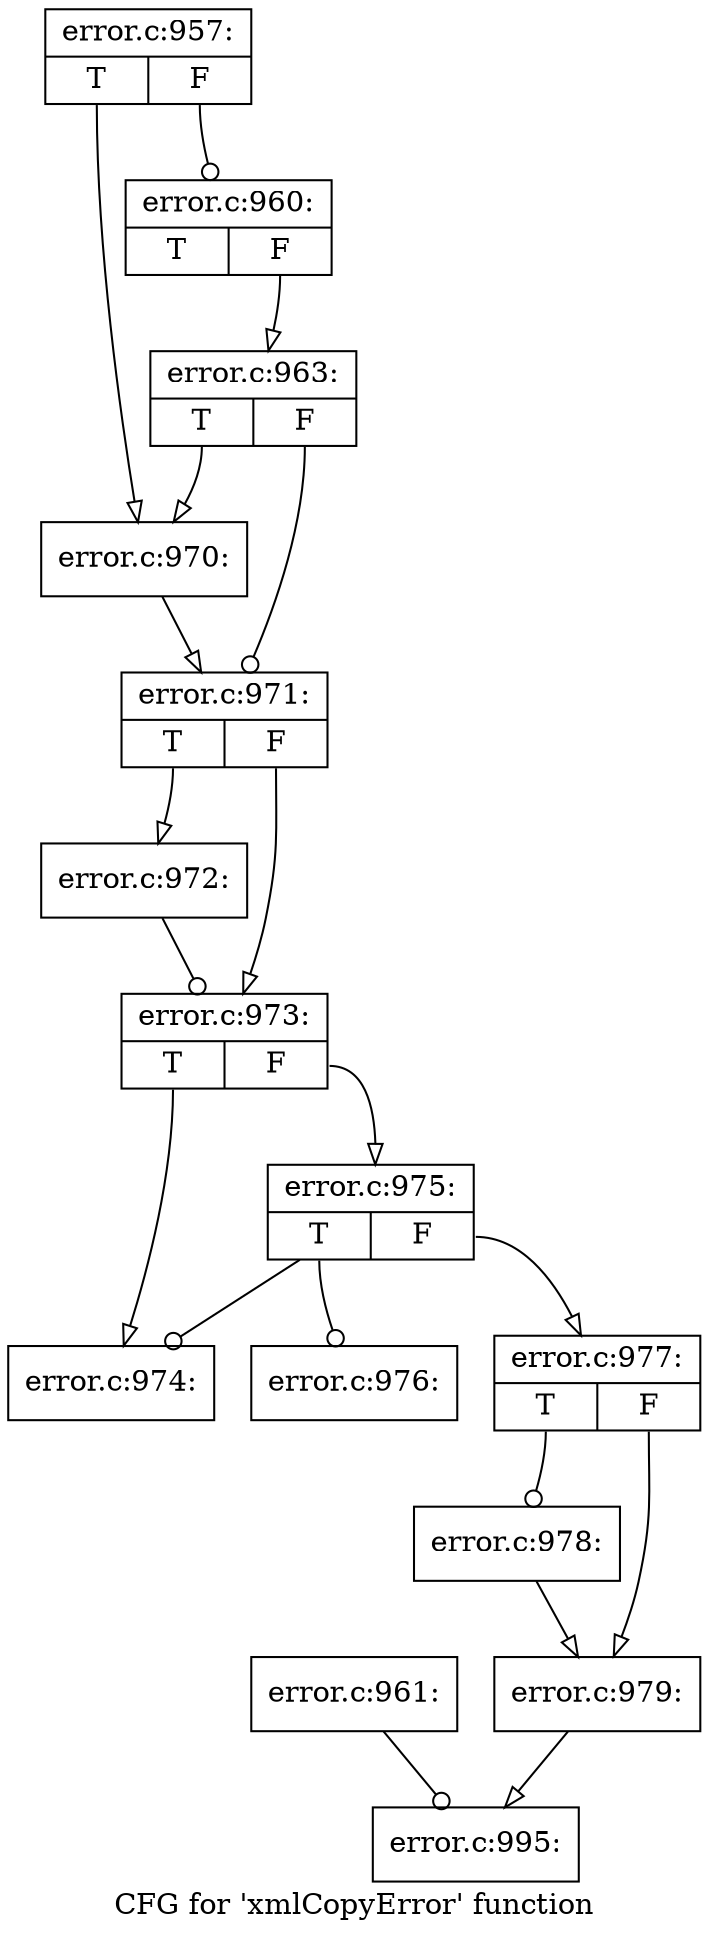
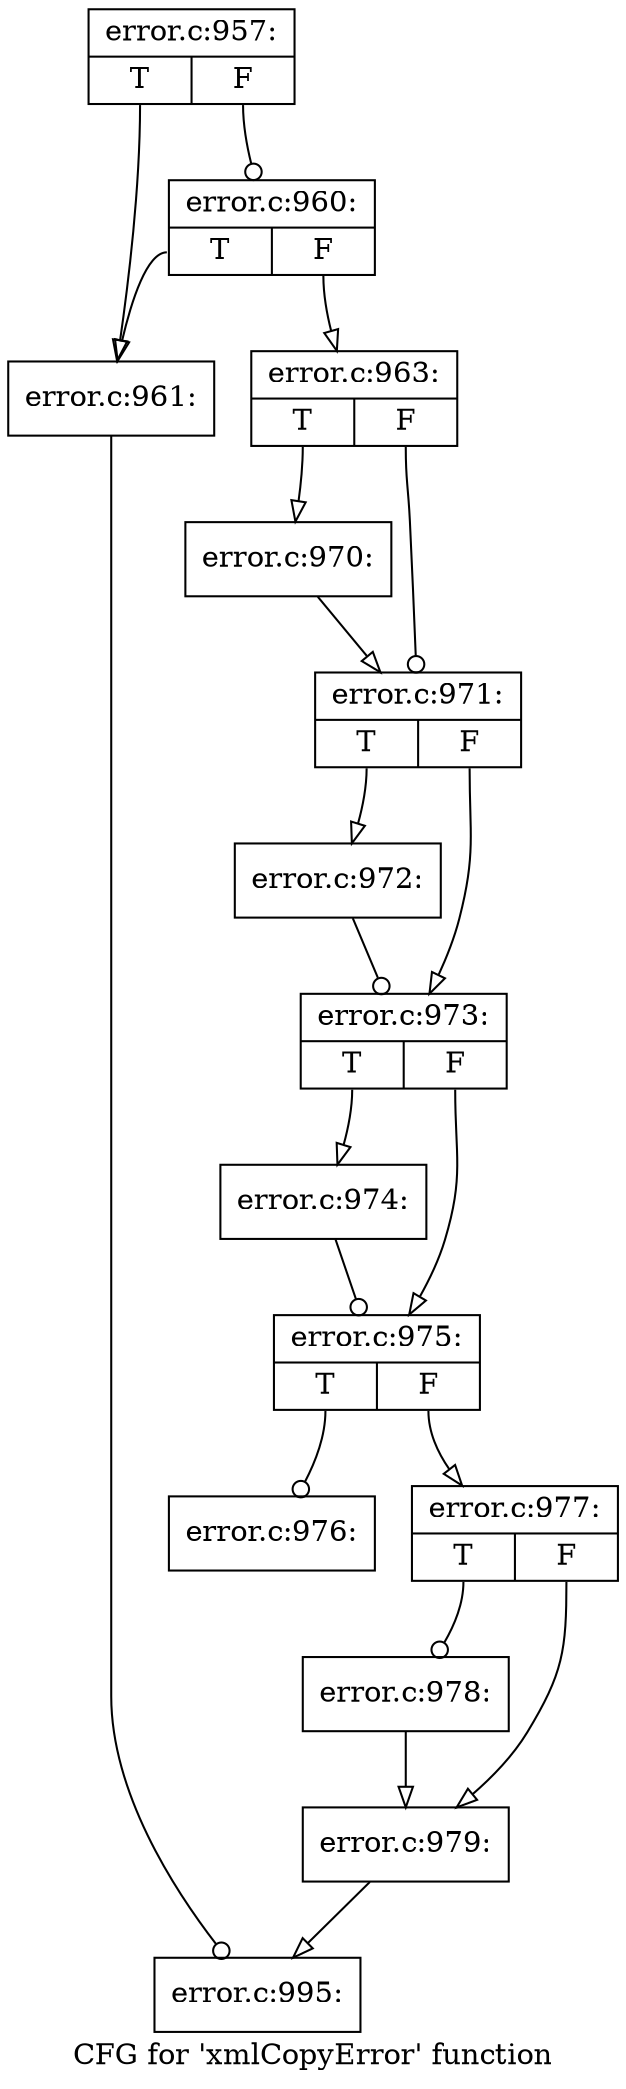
none -> (140, 282)
(108, 304) -> (134, 223)
(240, 1298) -> (346, 1269)
